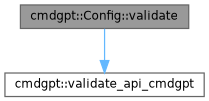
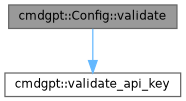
(105, 85) -> (93, 85)
